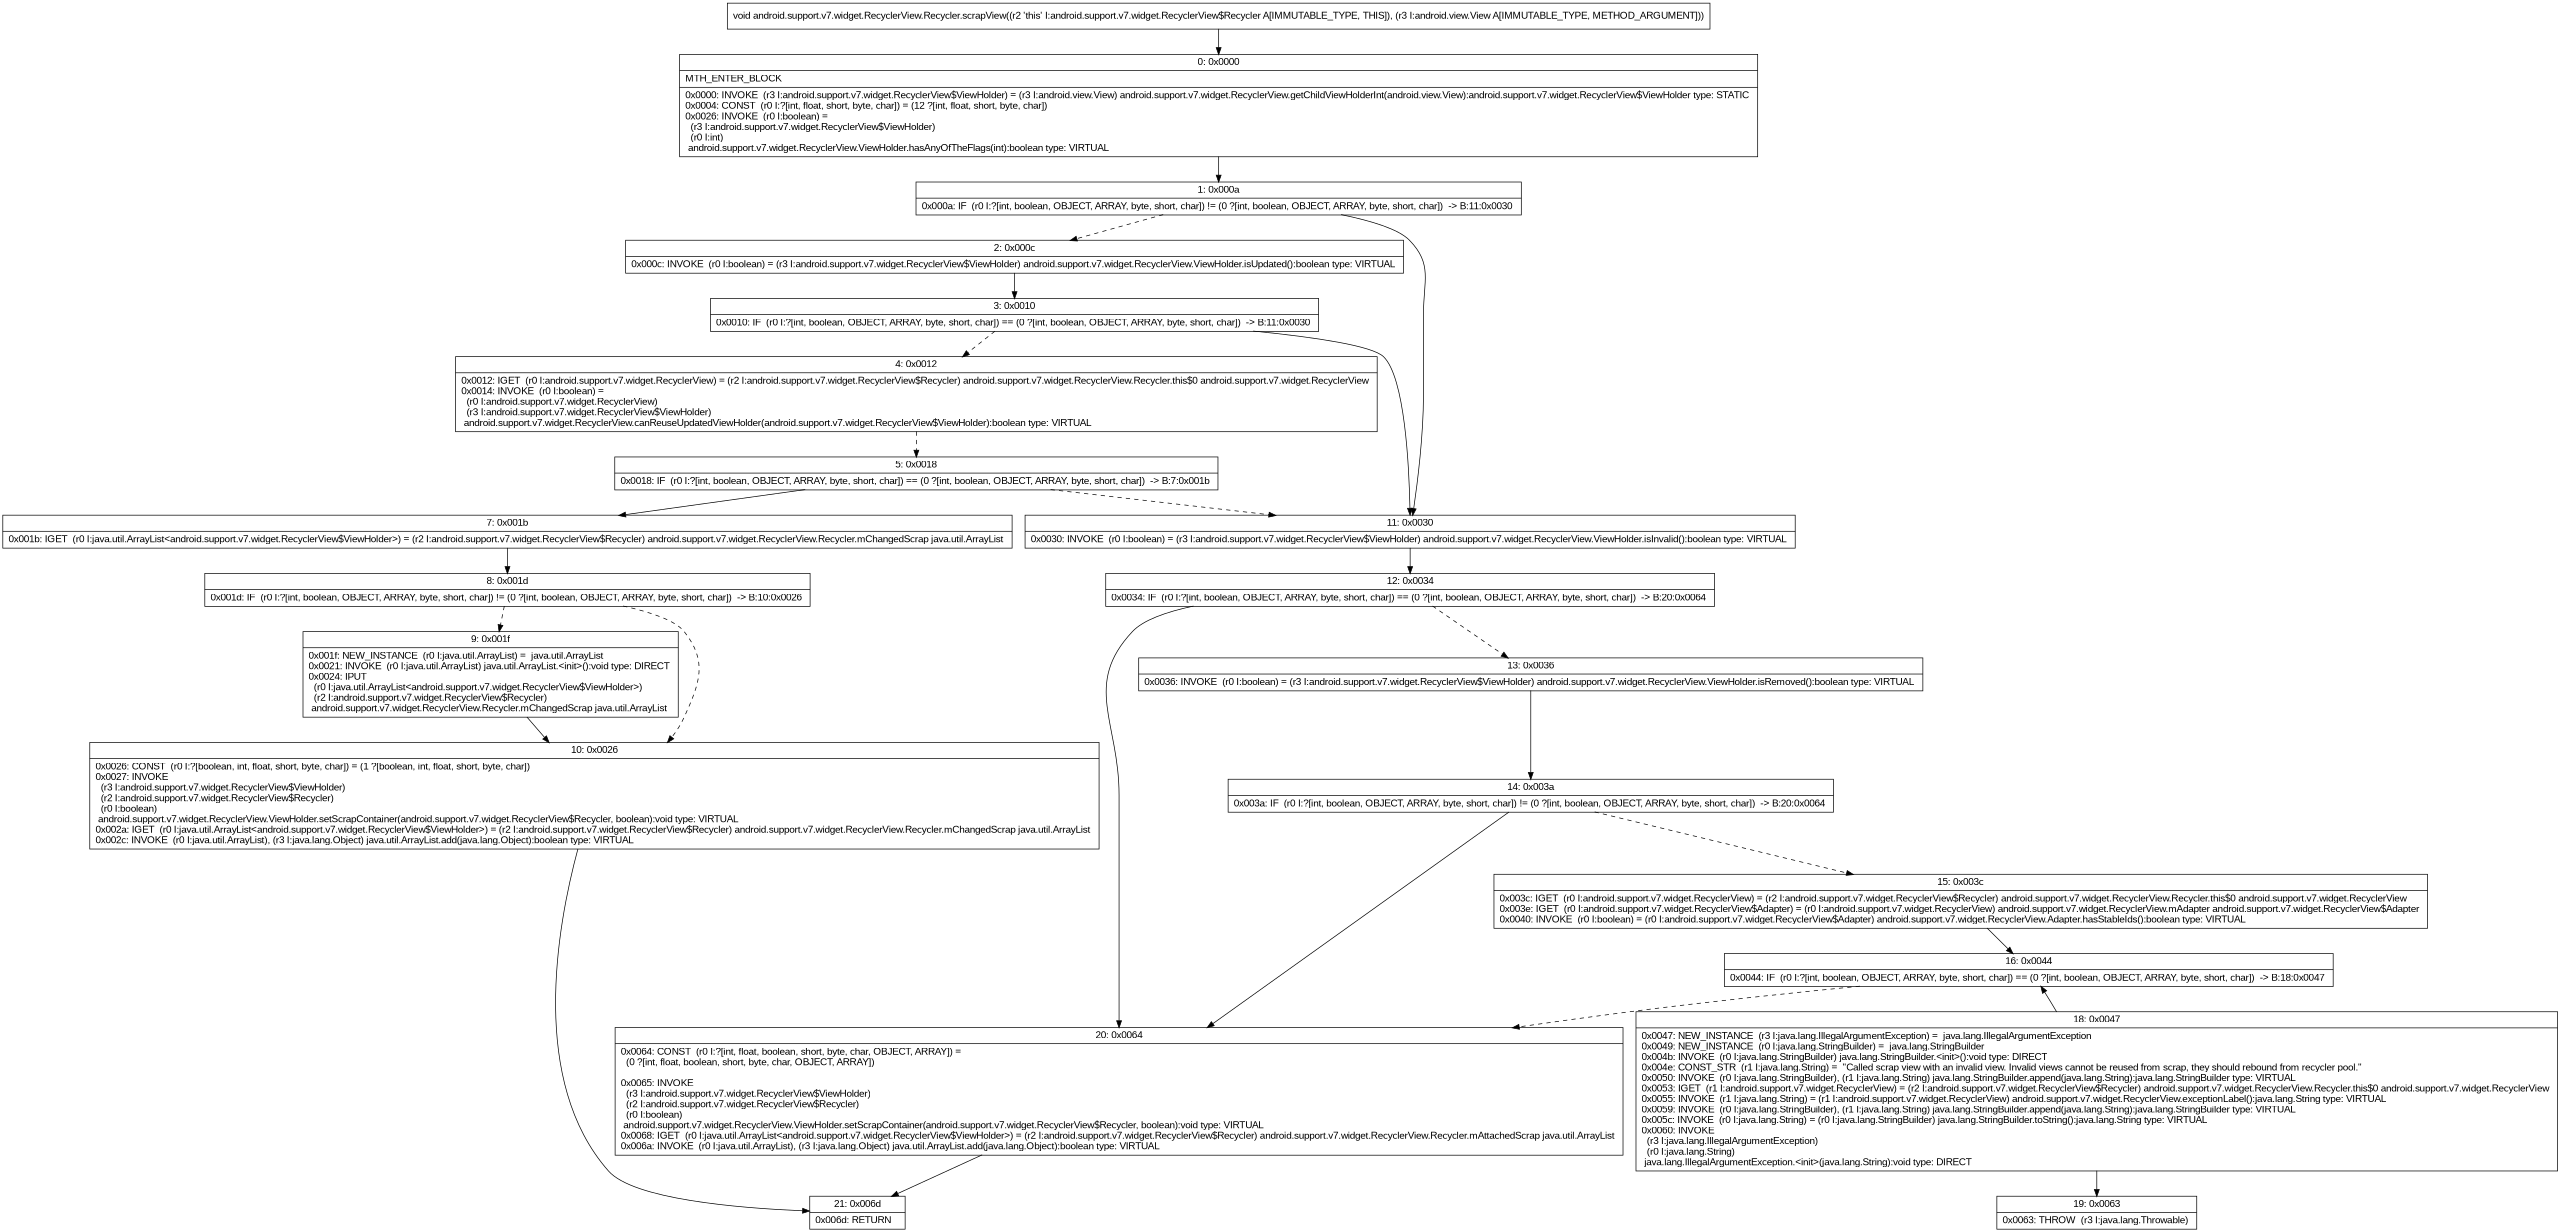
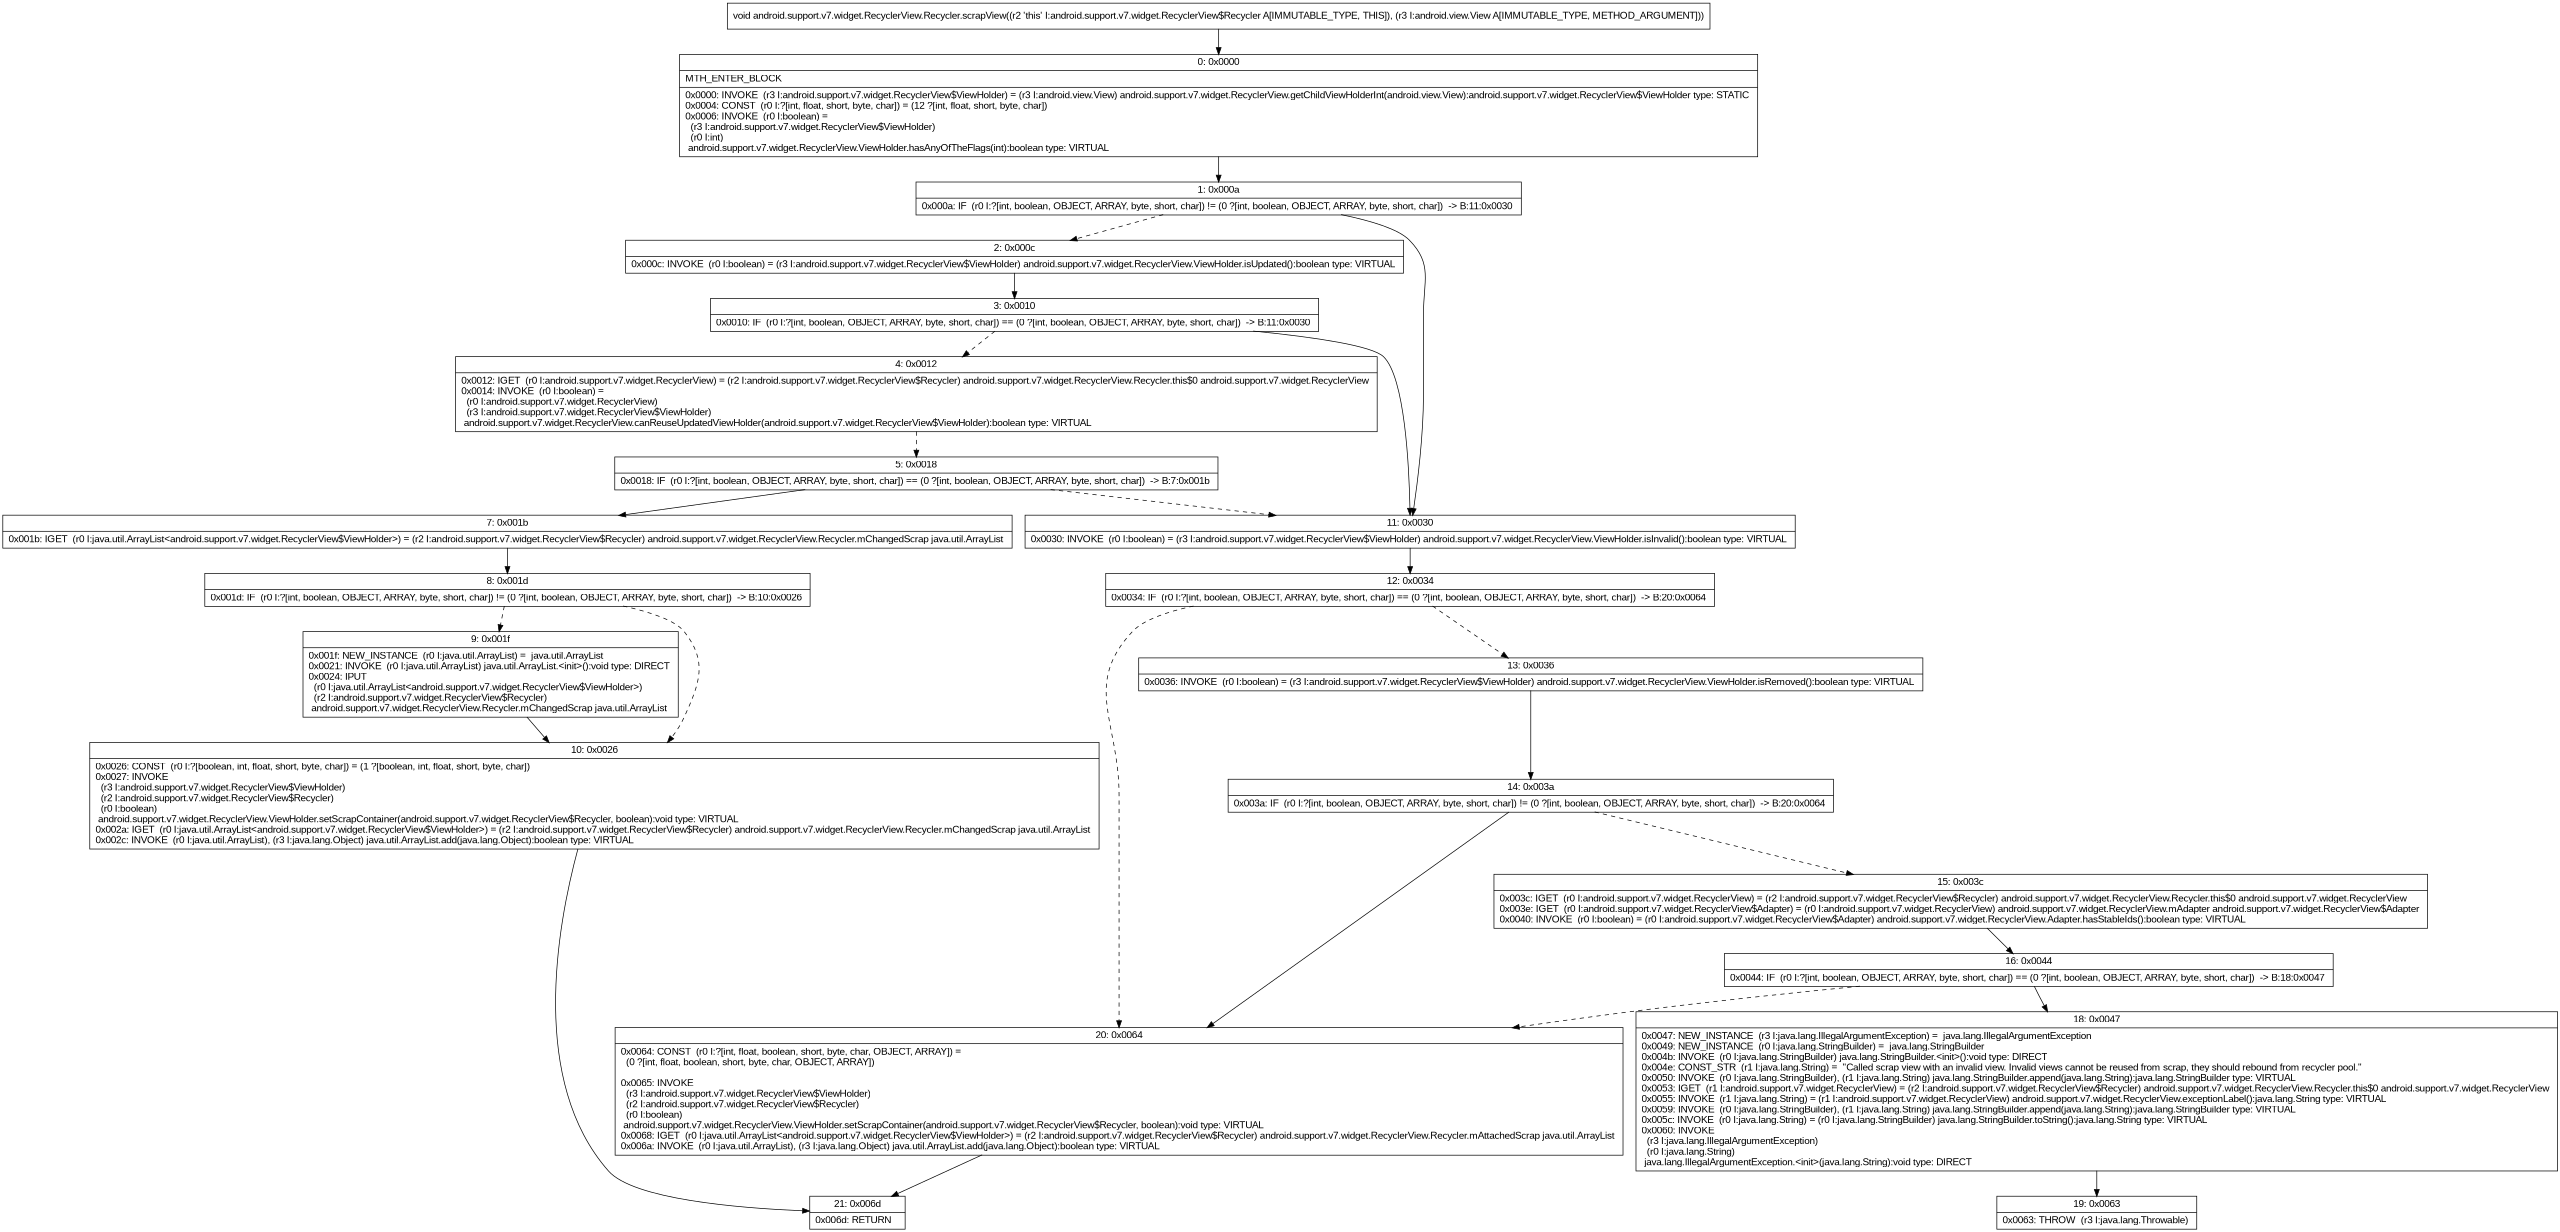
(758, 116) -> (758, 116)
(1119, 789) -> (1119, 789)
(2051, 1002) -> (2039, 996)
